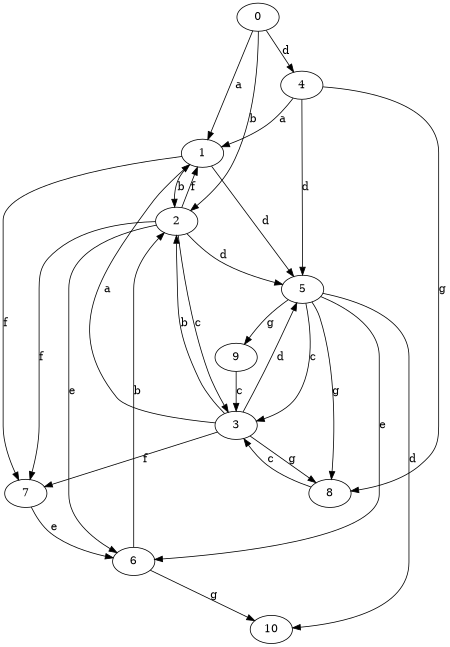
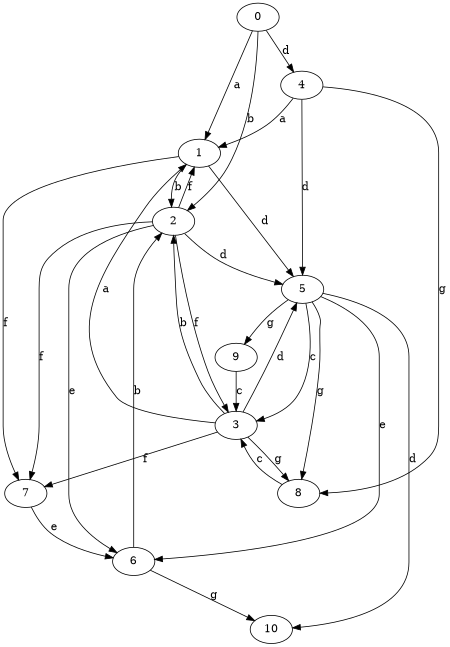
(198, 323) -> (196, 323)
